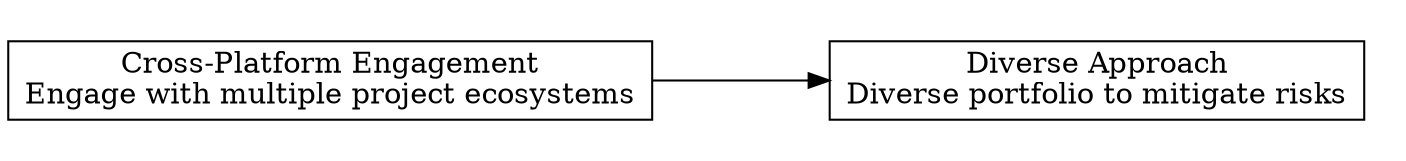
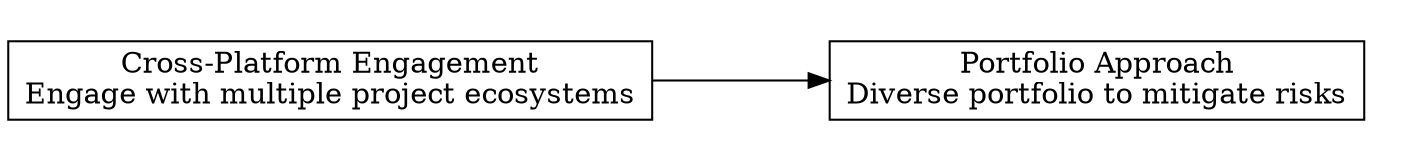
(1097, 80) -> (1097, 80)
